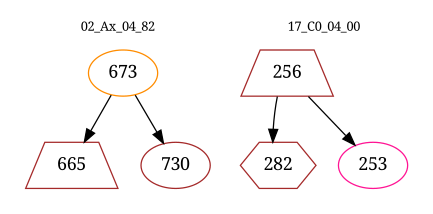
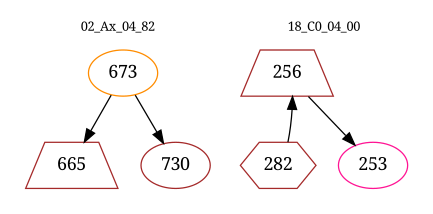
(324, 28) -> (324, 28)
(275, 113) -> (291, 126)
